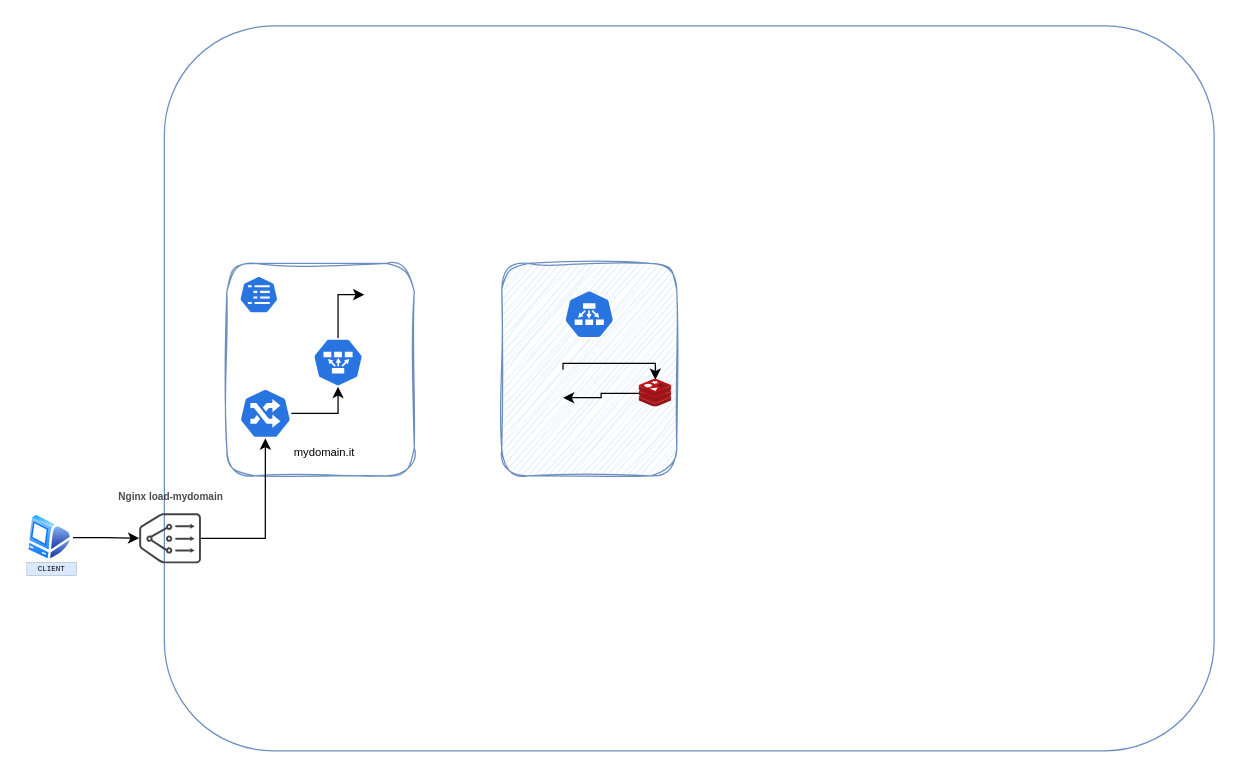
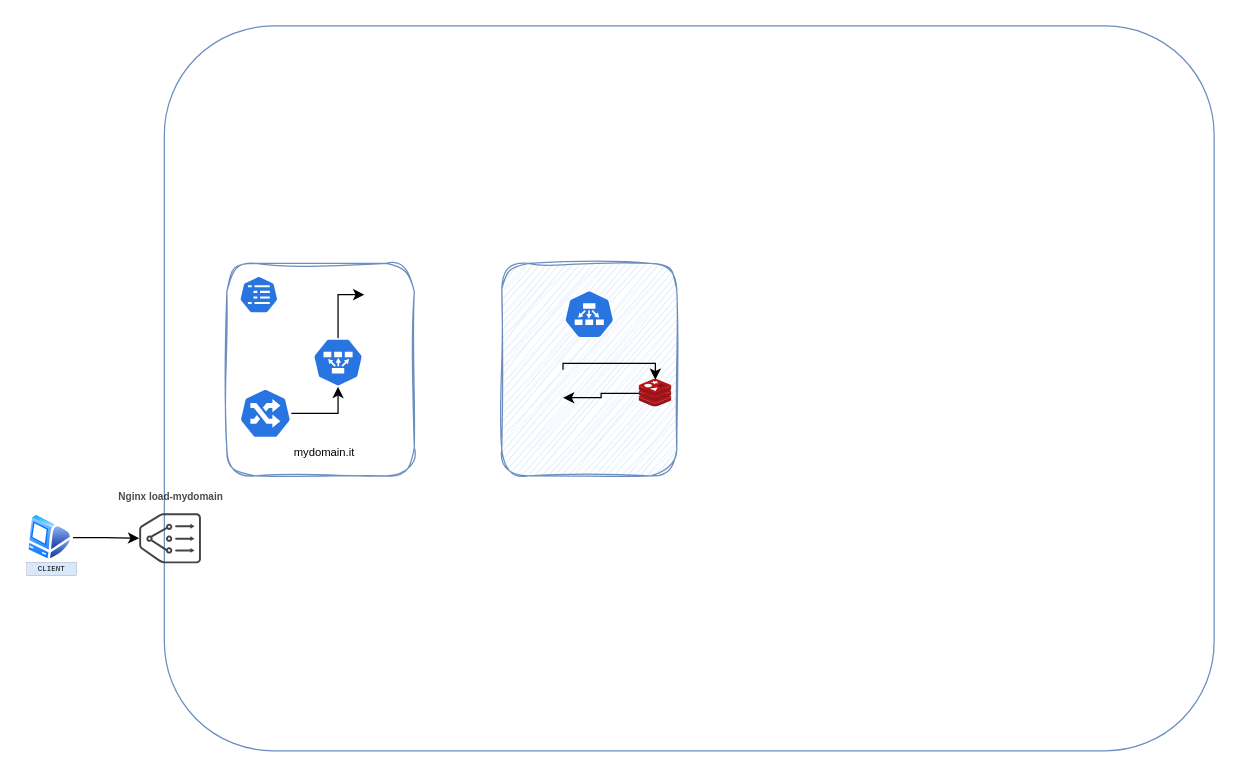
(265, 524) -> none
